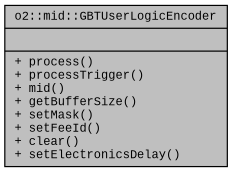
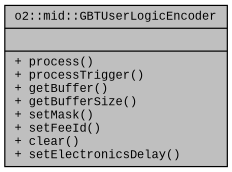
(40, 88) -> (62, 88)
